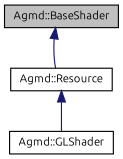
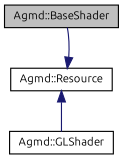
(54, 54) -> (69, 42)
